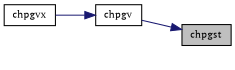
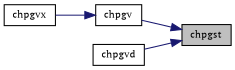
none -> (119, 55)
